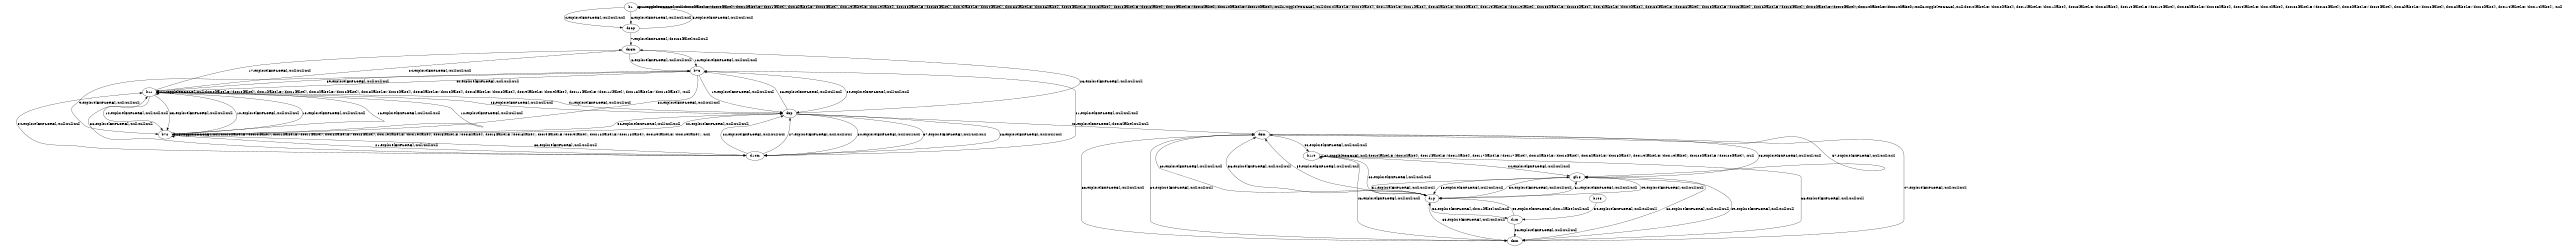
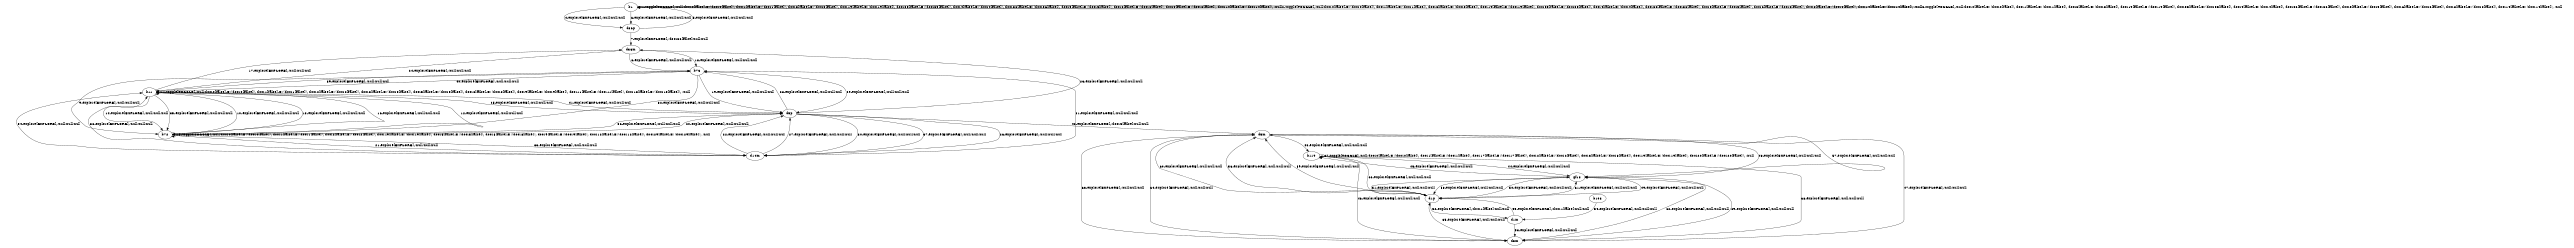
none -> (1445, 171)
